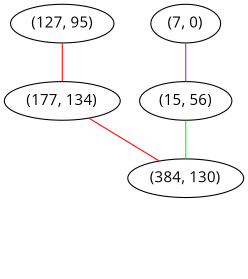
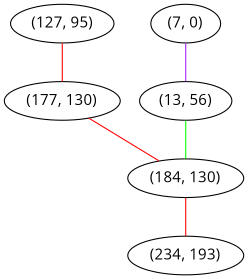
(62, 101) -> (62, 101)
(186, 101) -> (186, 101)
(186, 178) -> (186, 178)
none -> (186, 256)
